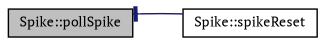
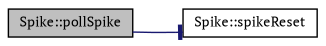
(162, 14) -> (154, 32)
